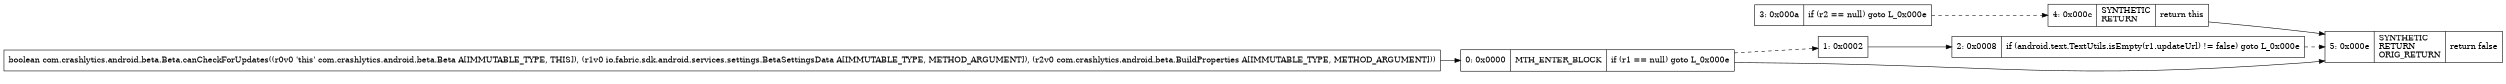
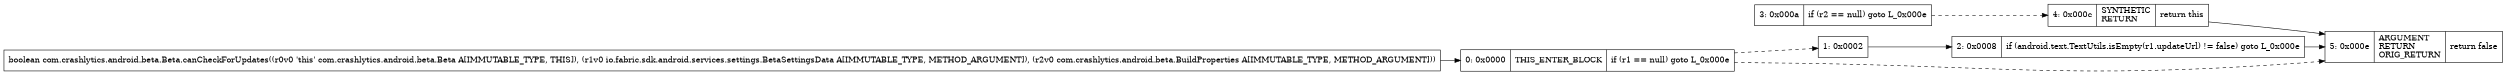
(2404, 38) -> (2404, 38)
(2312, 47) -> (2312, 47)
(1558, 60) -> (1558, 60)
(2027, 70) -> (2027, 70)
